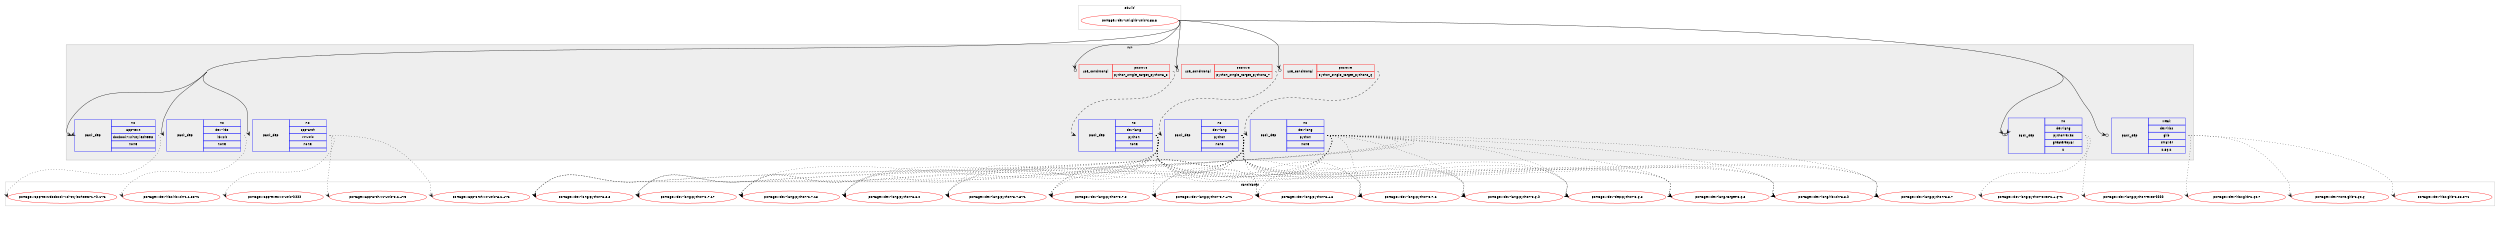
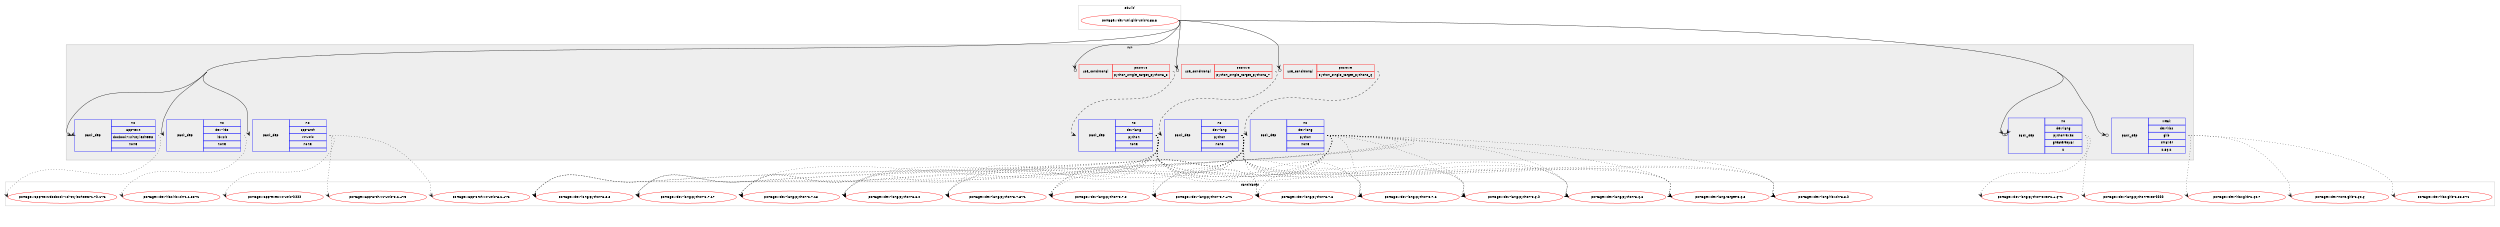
(1307, 197) -> (1307, 197)
(1617, 197) -> (1617, 197)
(1927, 197) -> none
